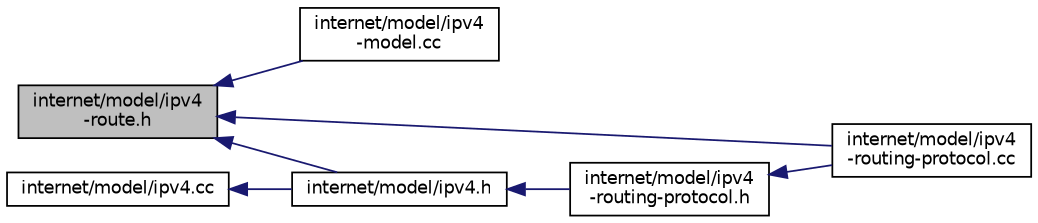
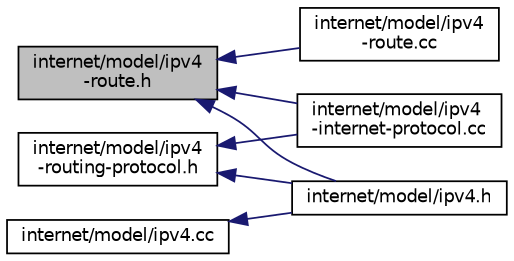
(399, 34) -> (399, 34)
(932, 150) -> (399, 121)
(548, 189) -> (264, 179)
